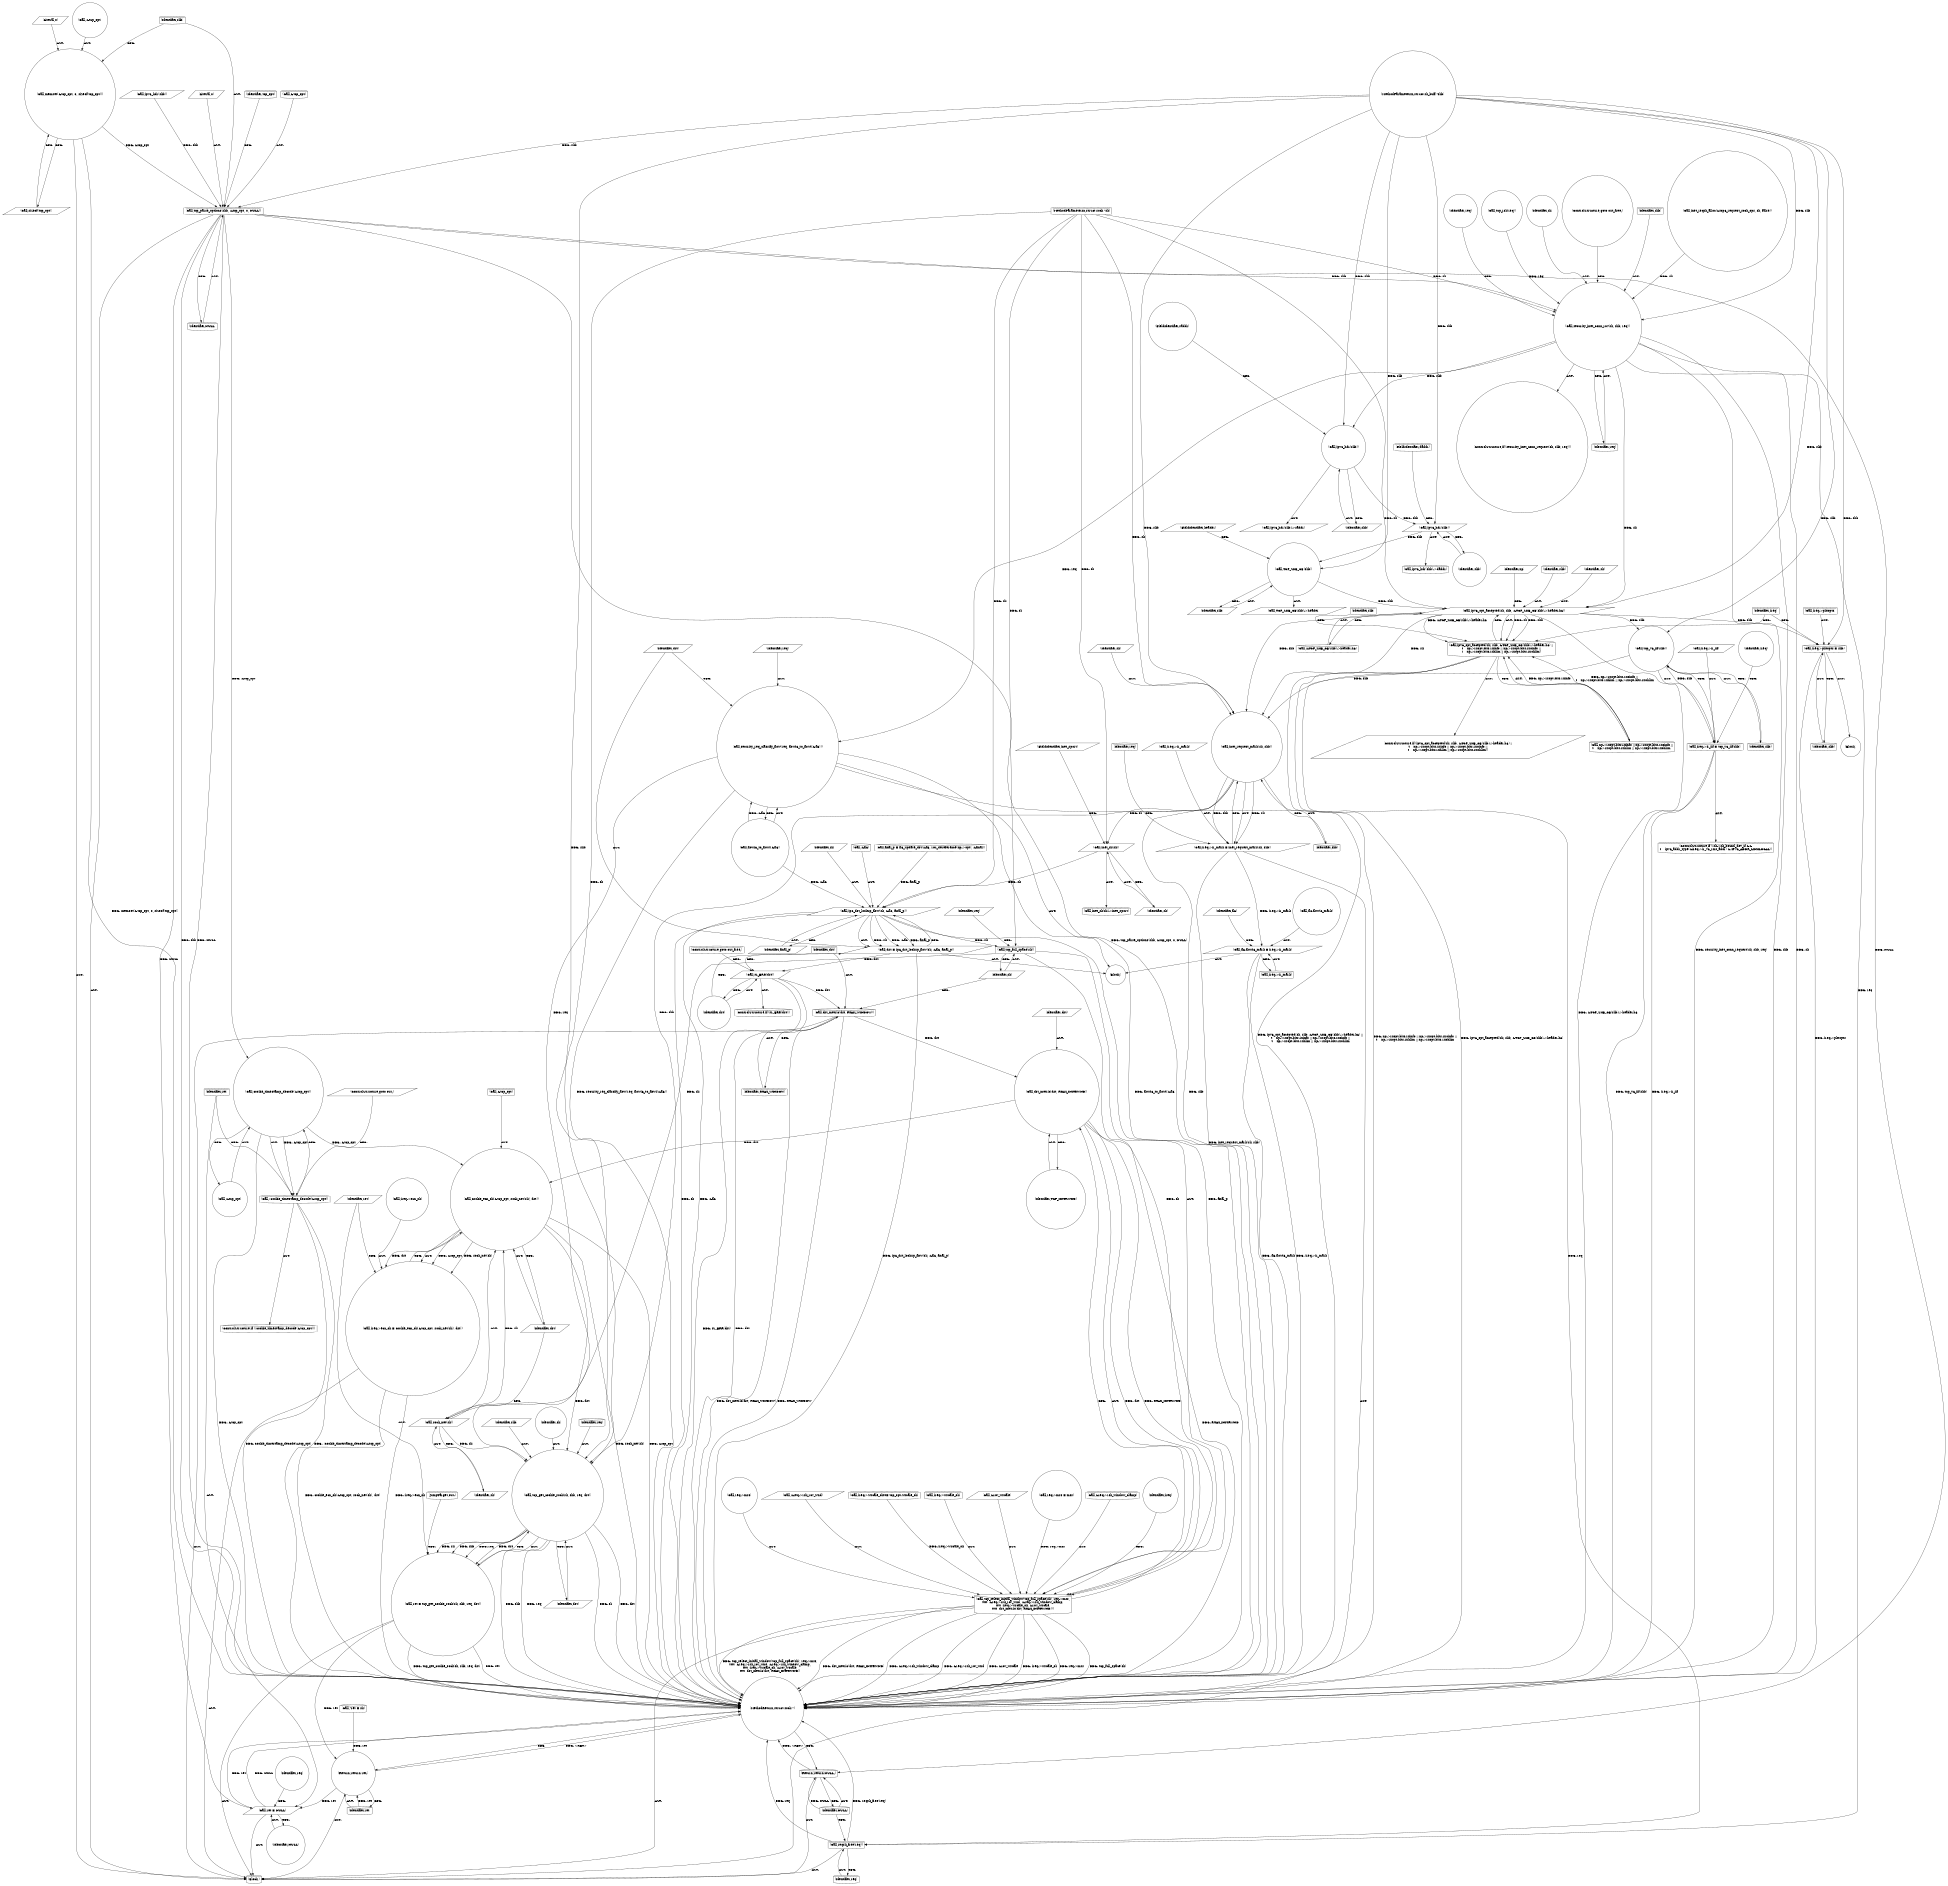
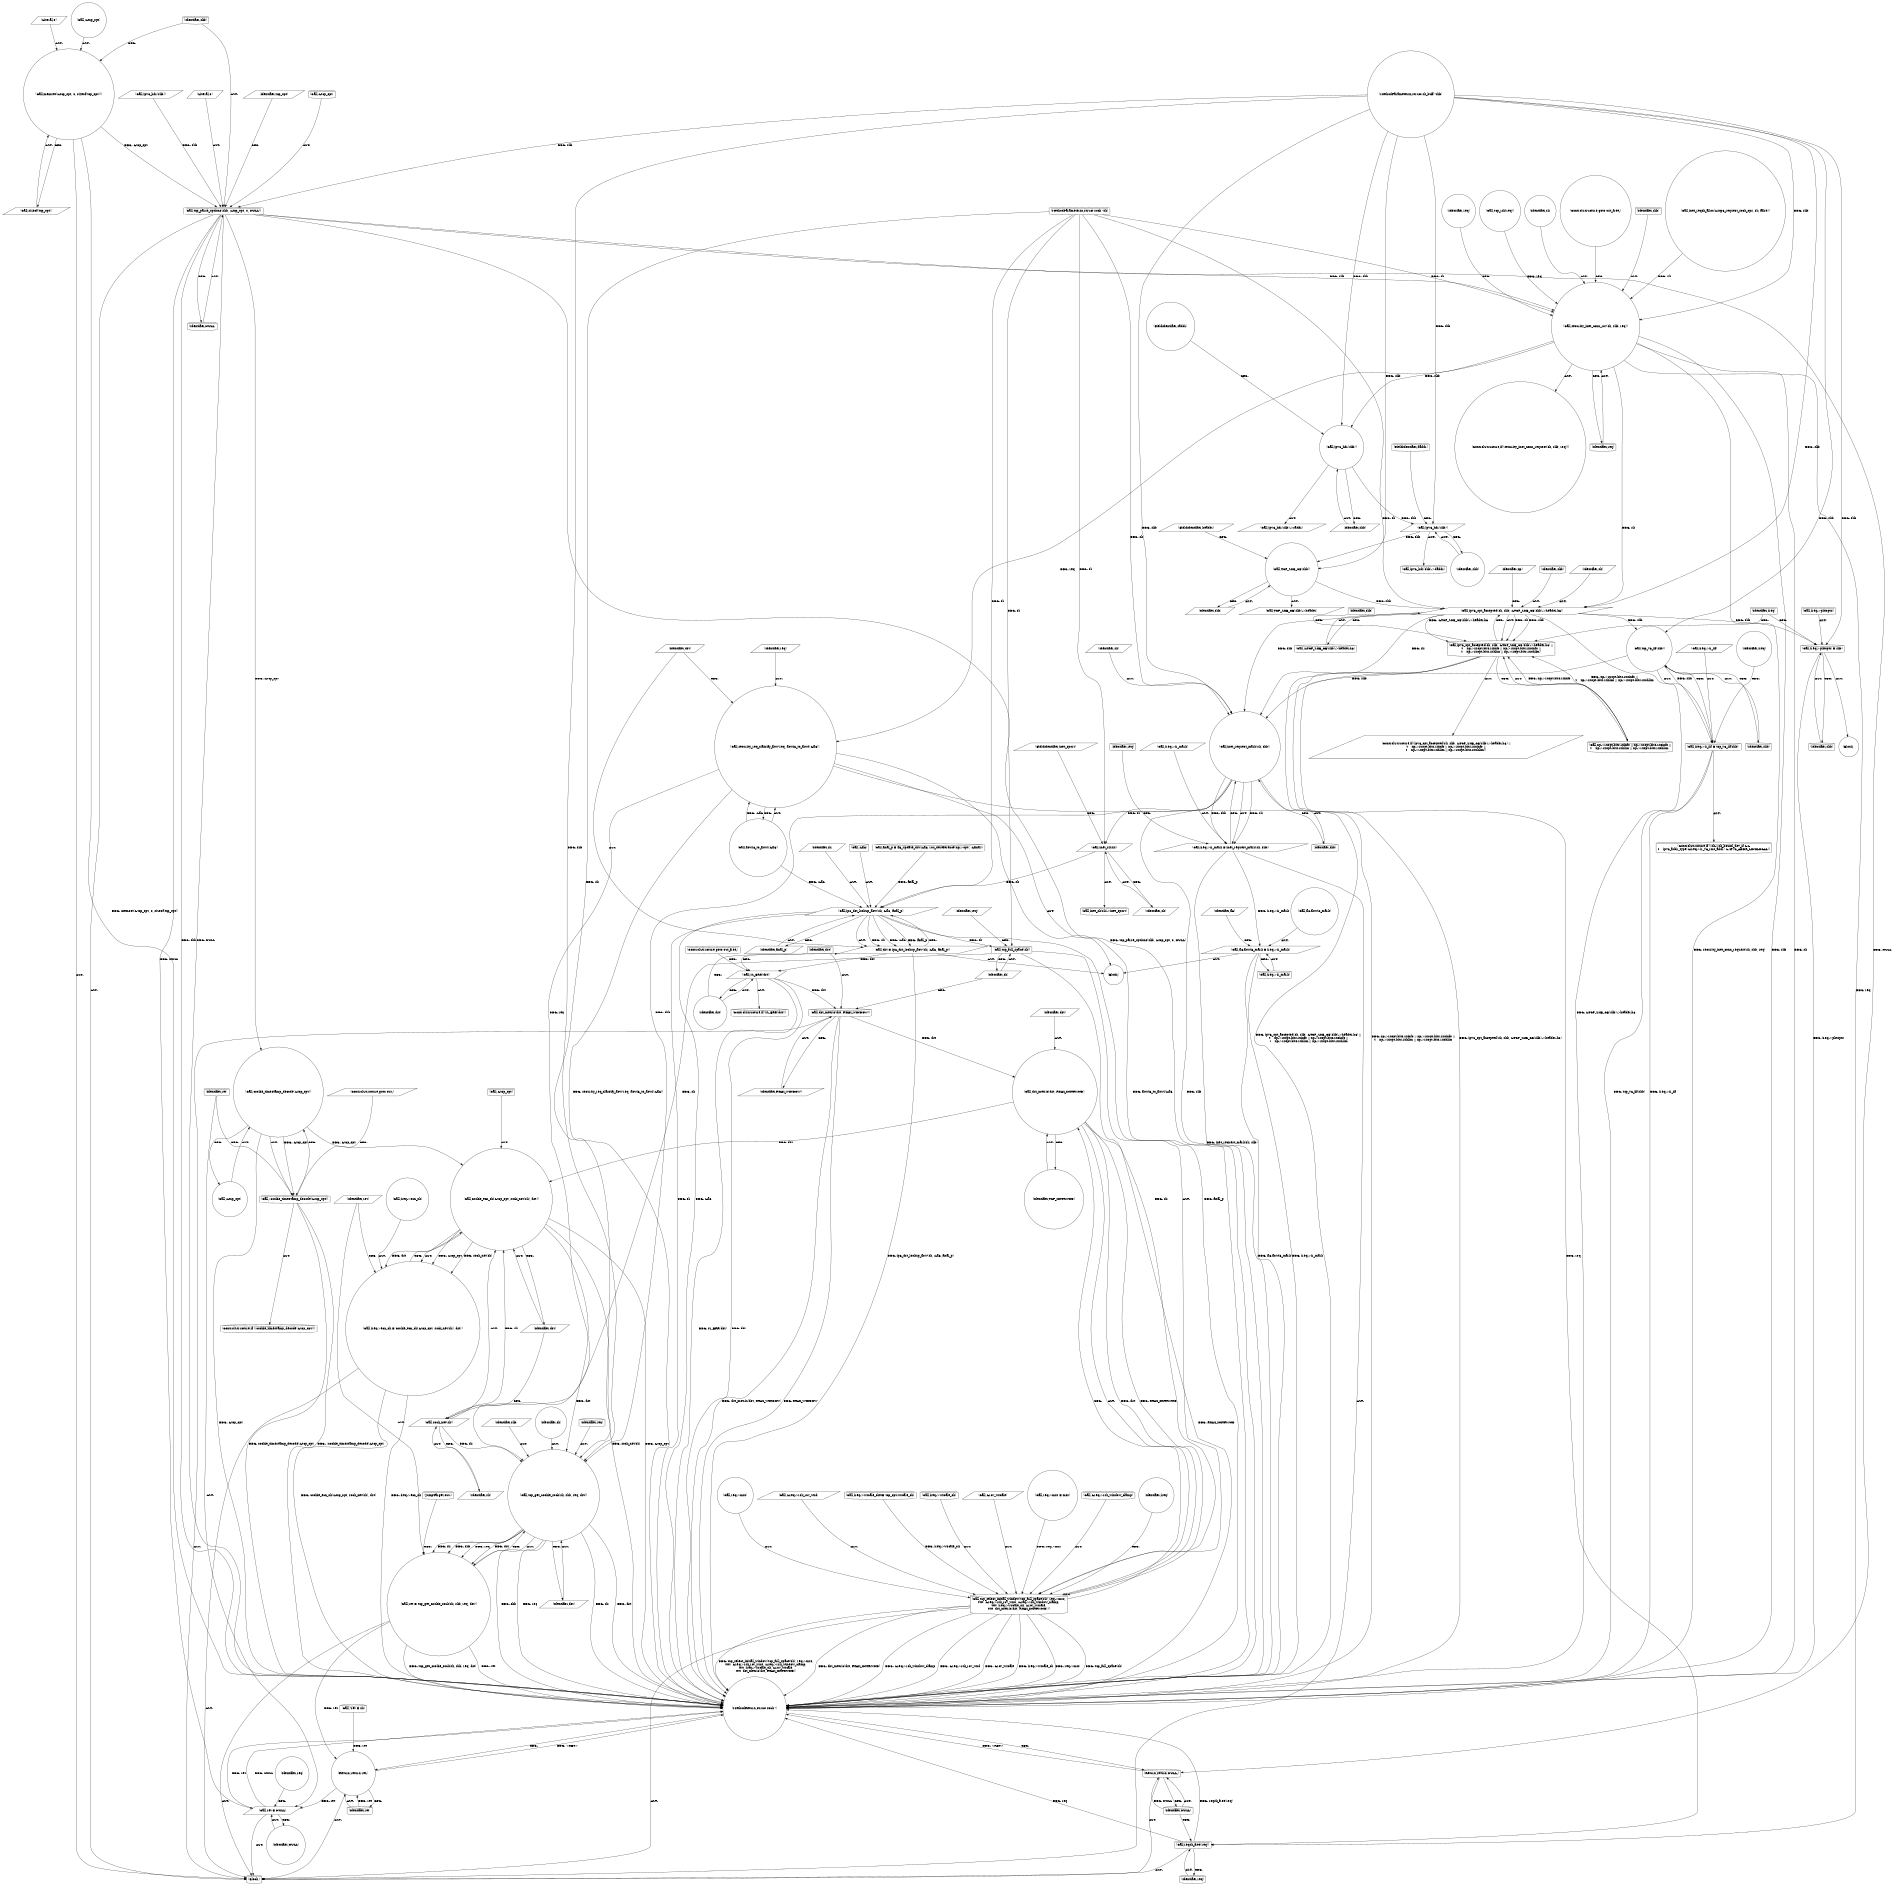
(261, 94) -> (274, 94)
(50, 145) -> (50, 145)
(764, 1092) -> (781, 1092)
